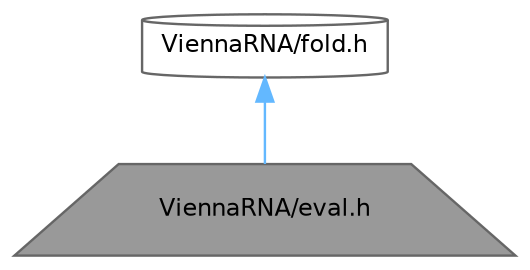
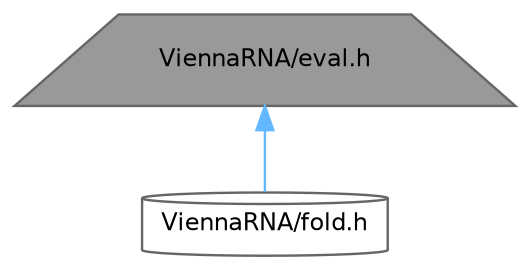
(265, 133) -> (265, 161)
